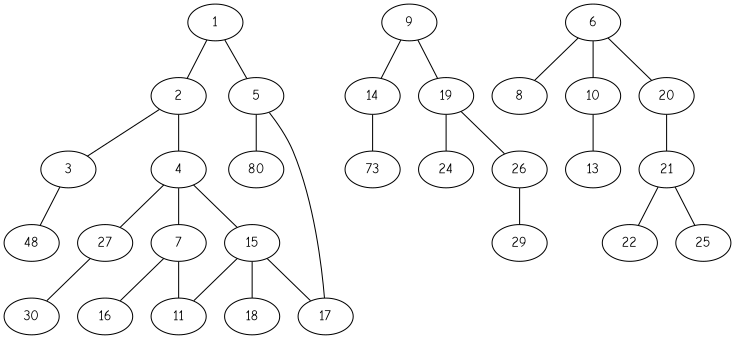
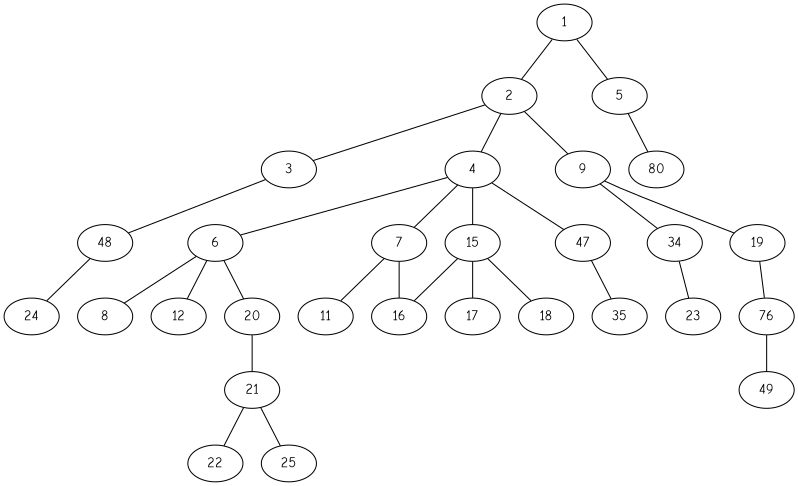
(373, 96) -> (675, 243)
(593, 96) -> (179, 316)
(446, 133) -> (69, 280)
none -> (546, 133)
(373, 169) -> (693, 316)
(520, 169) -> (767, 316)
(593, 169) -> none
(309, 201) -> none
none -> (344, 206)
(105, 243) -> (583, 243)
(520, 243) -> (767, 390)
(216, 280) -> (436, 280)
(32, 316) -> (620, 316)
